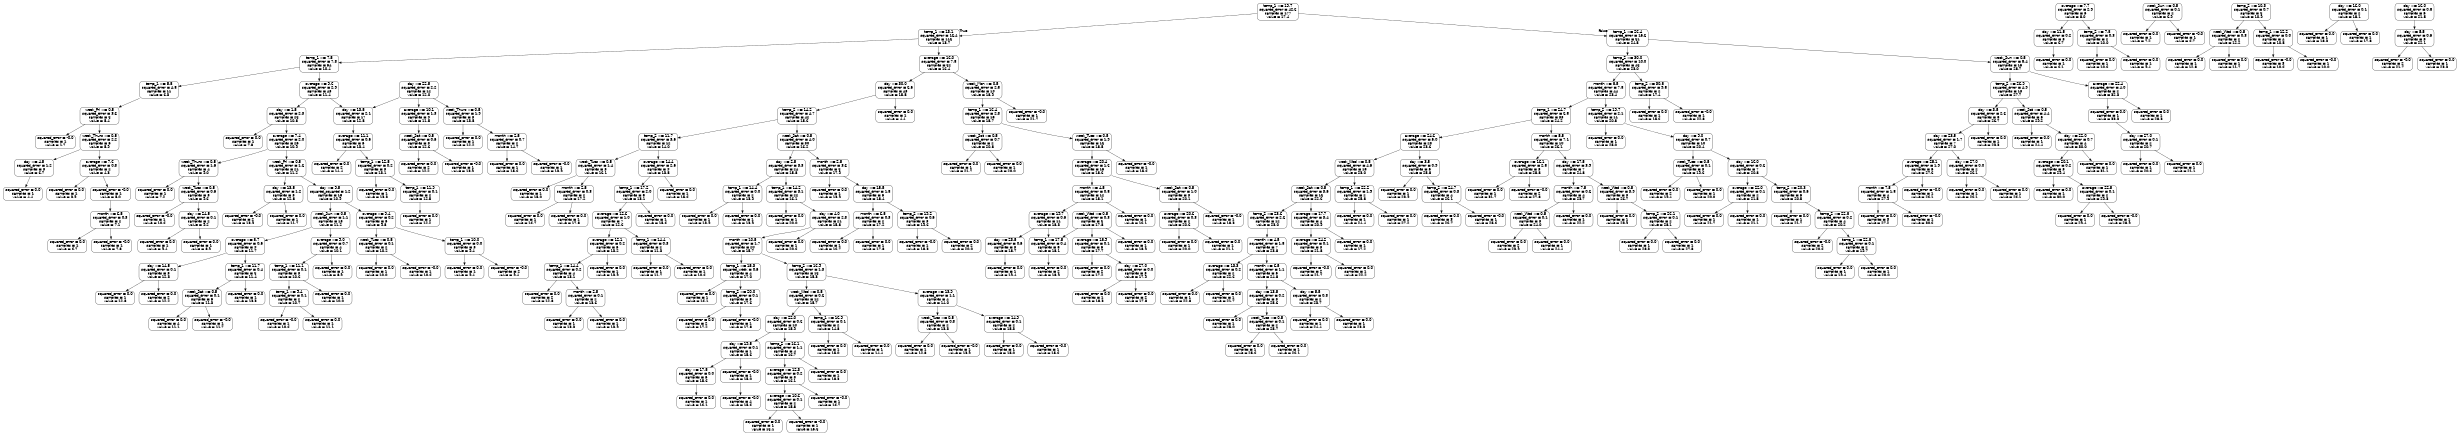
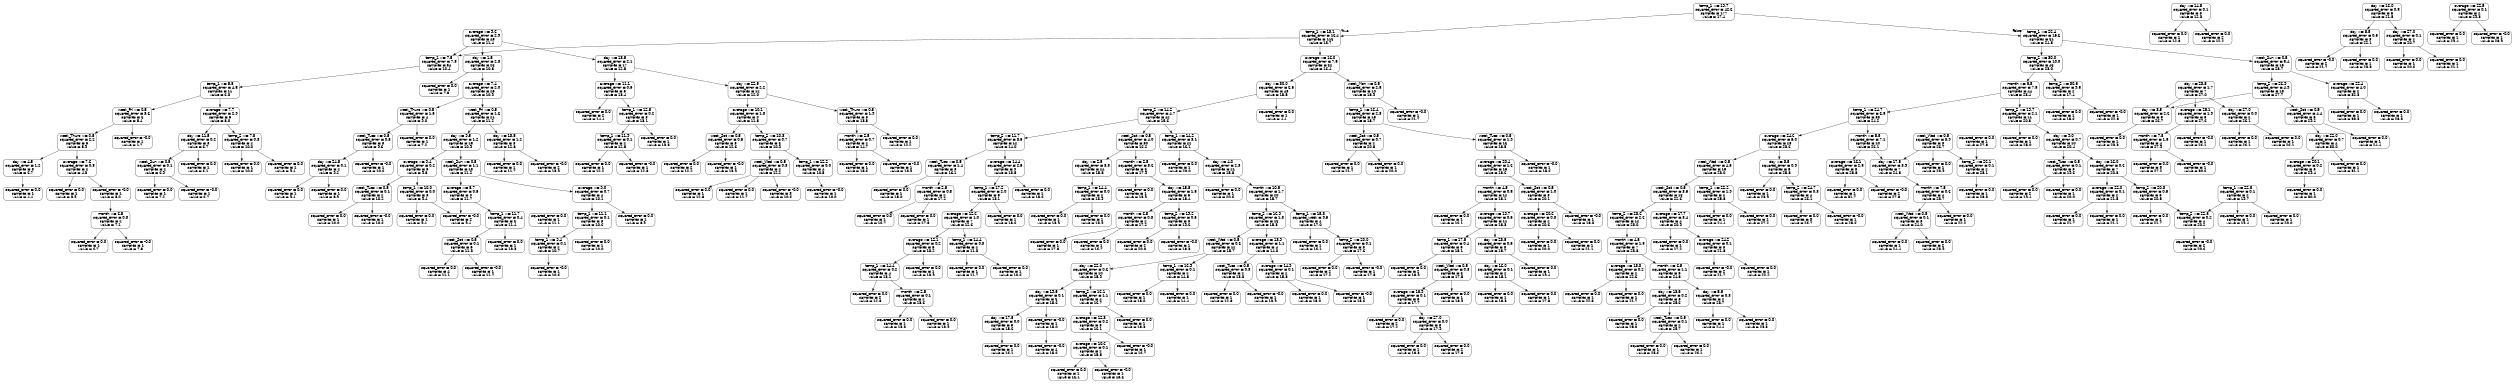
(2273, 50) -> (775, 181)
(319, 75) -> (462, 50)
none -> (220, 101)
(387, 102) -> (680, 77)
(2122, 127) -> (2392, 24)
none -> (758, 128)
(1968, 128) -> (2175, 102)
none -> (178, 154)
none -> (637, 168)
(786, 179) -> (1168, 128)
(1594, 180) -> (1912, 154)
(2074, 180) -> none
(330, 194) -> (461, 142)
(1071, 232) -> (1452, 257)
(1845, 232) -> (2217, 206)
(1671, 233) -> (1976, 153)
none -> (1495, 257)
(203, 260) -> (461, 206)
(306, 311) -> (548, 231)
(740, 350) -> (1046, 298)
